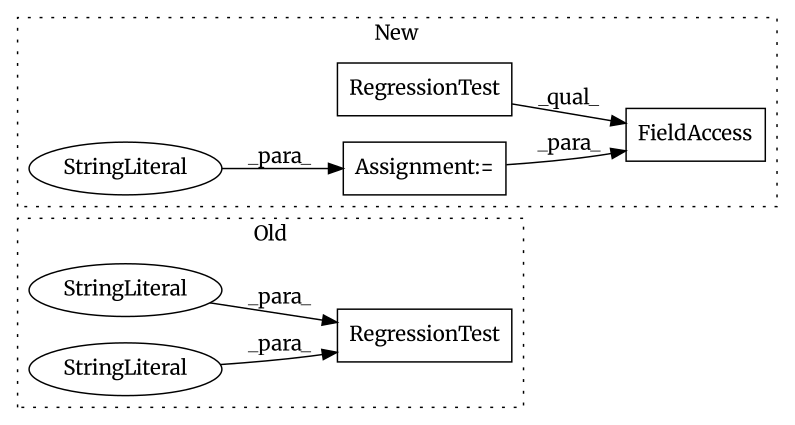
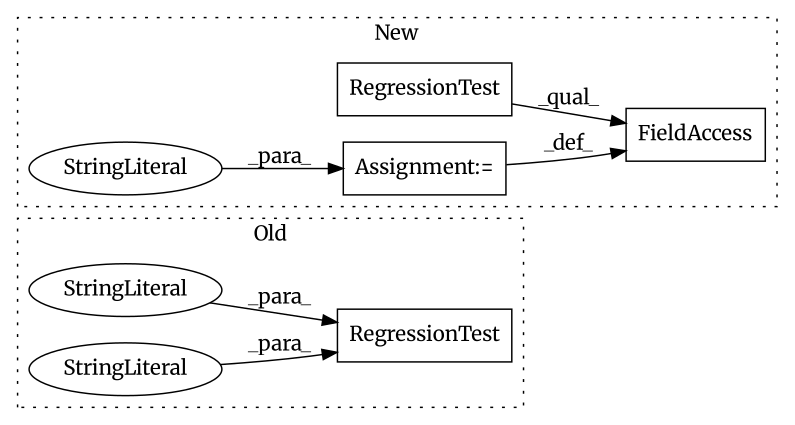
(569, 144) -> (569, 144)
